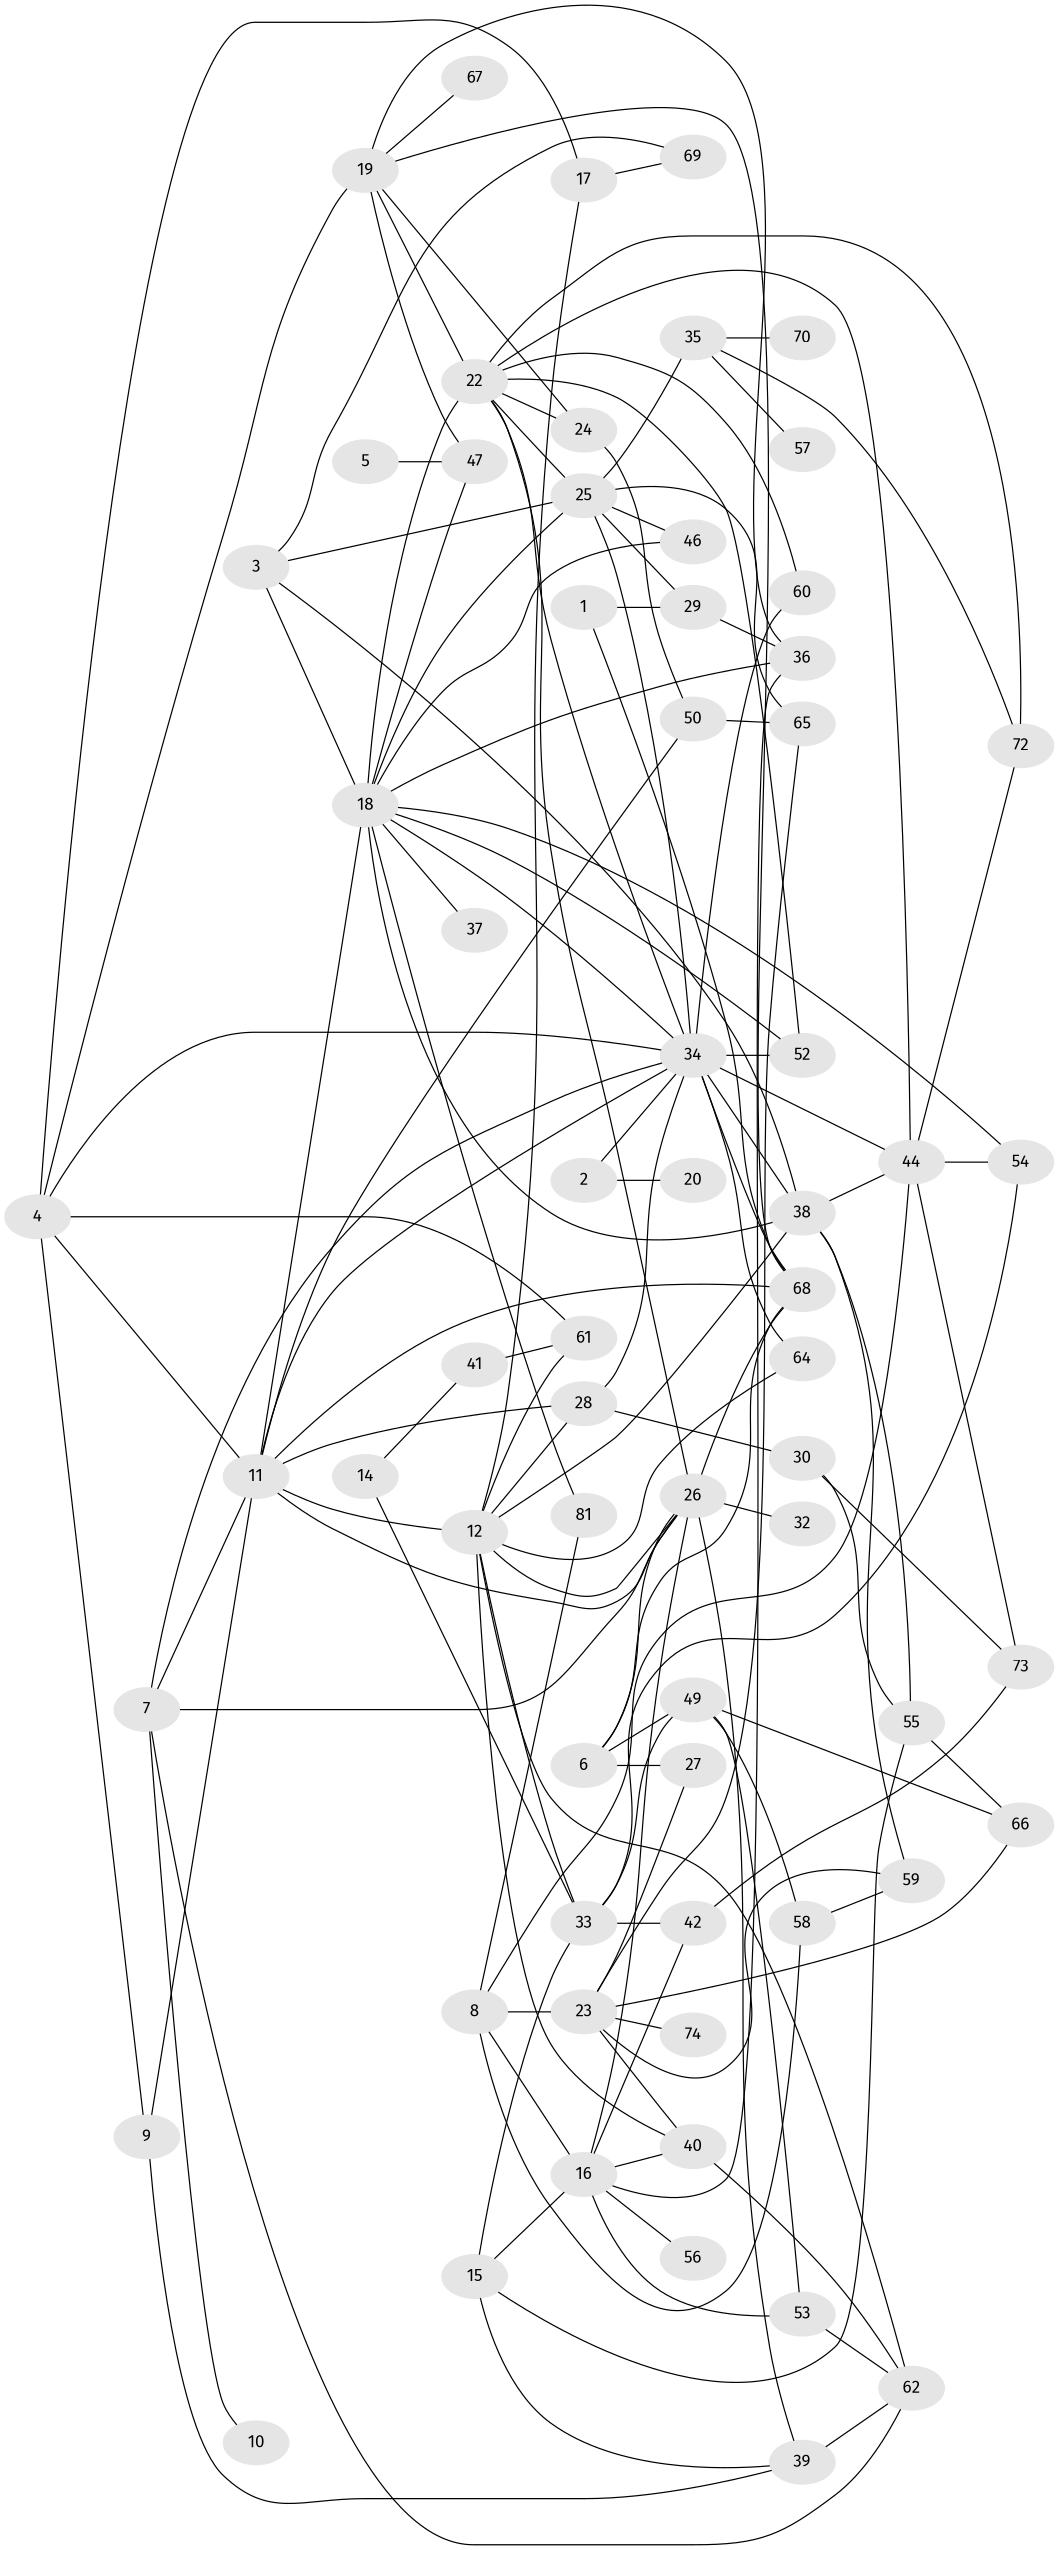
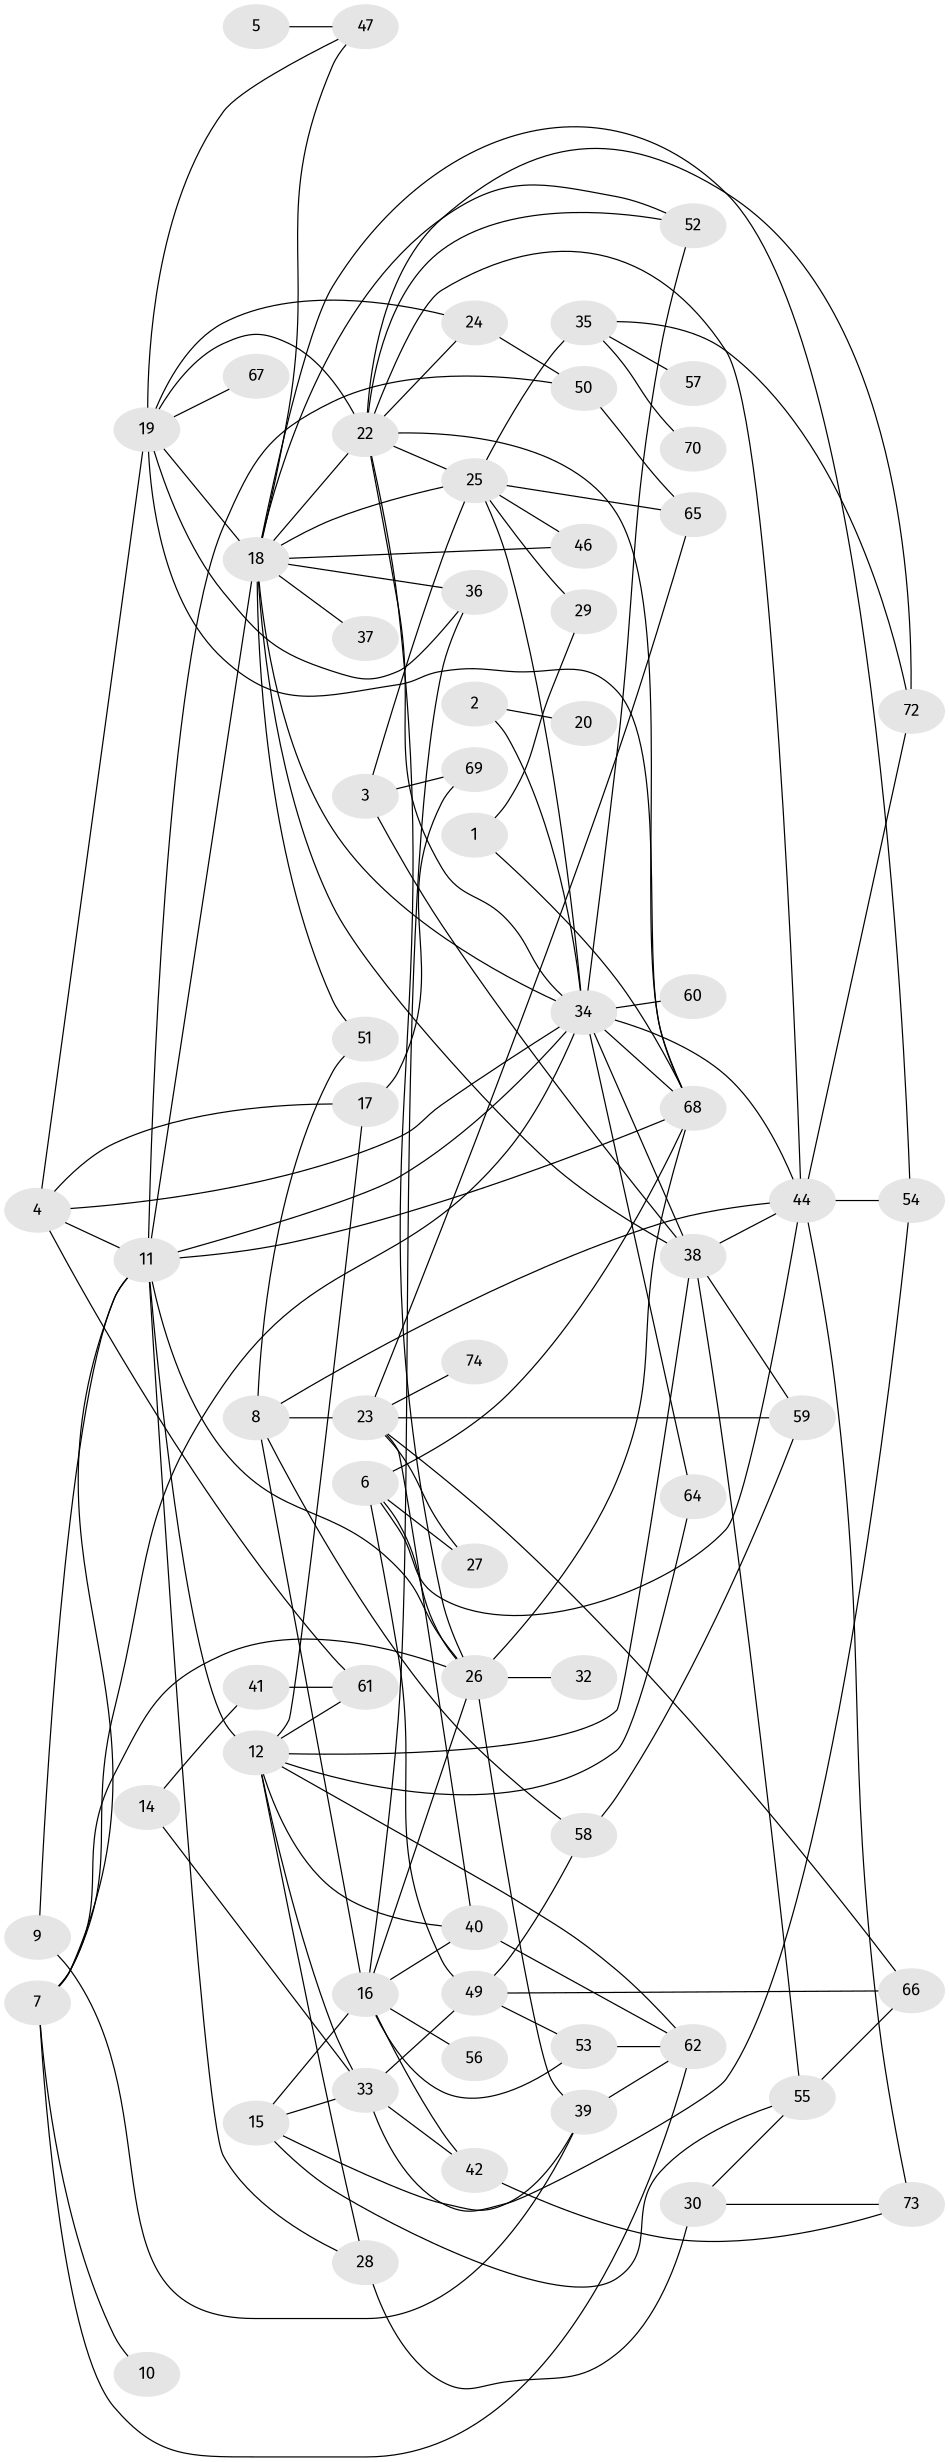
(697, 394) -> (650, 700)
(742, 630) -> none
(311, 686) -> (202, 495)
(648, 1226) -> none
(584, 1515) -> (365, 1039)
none -> (699, 1553)
(597, 1595) -> none
(92, 1677) -> none
